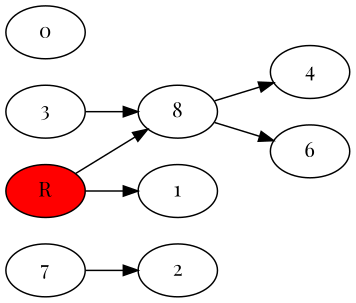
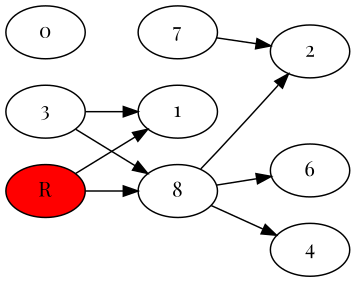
none -> (104, 112)
none -> (240, 127)
